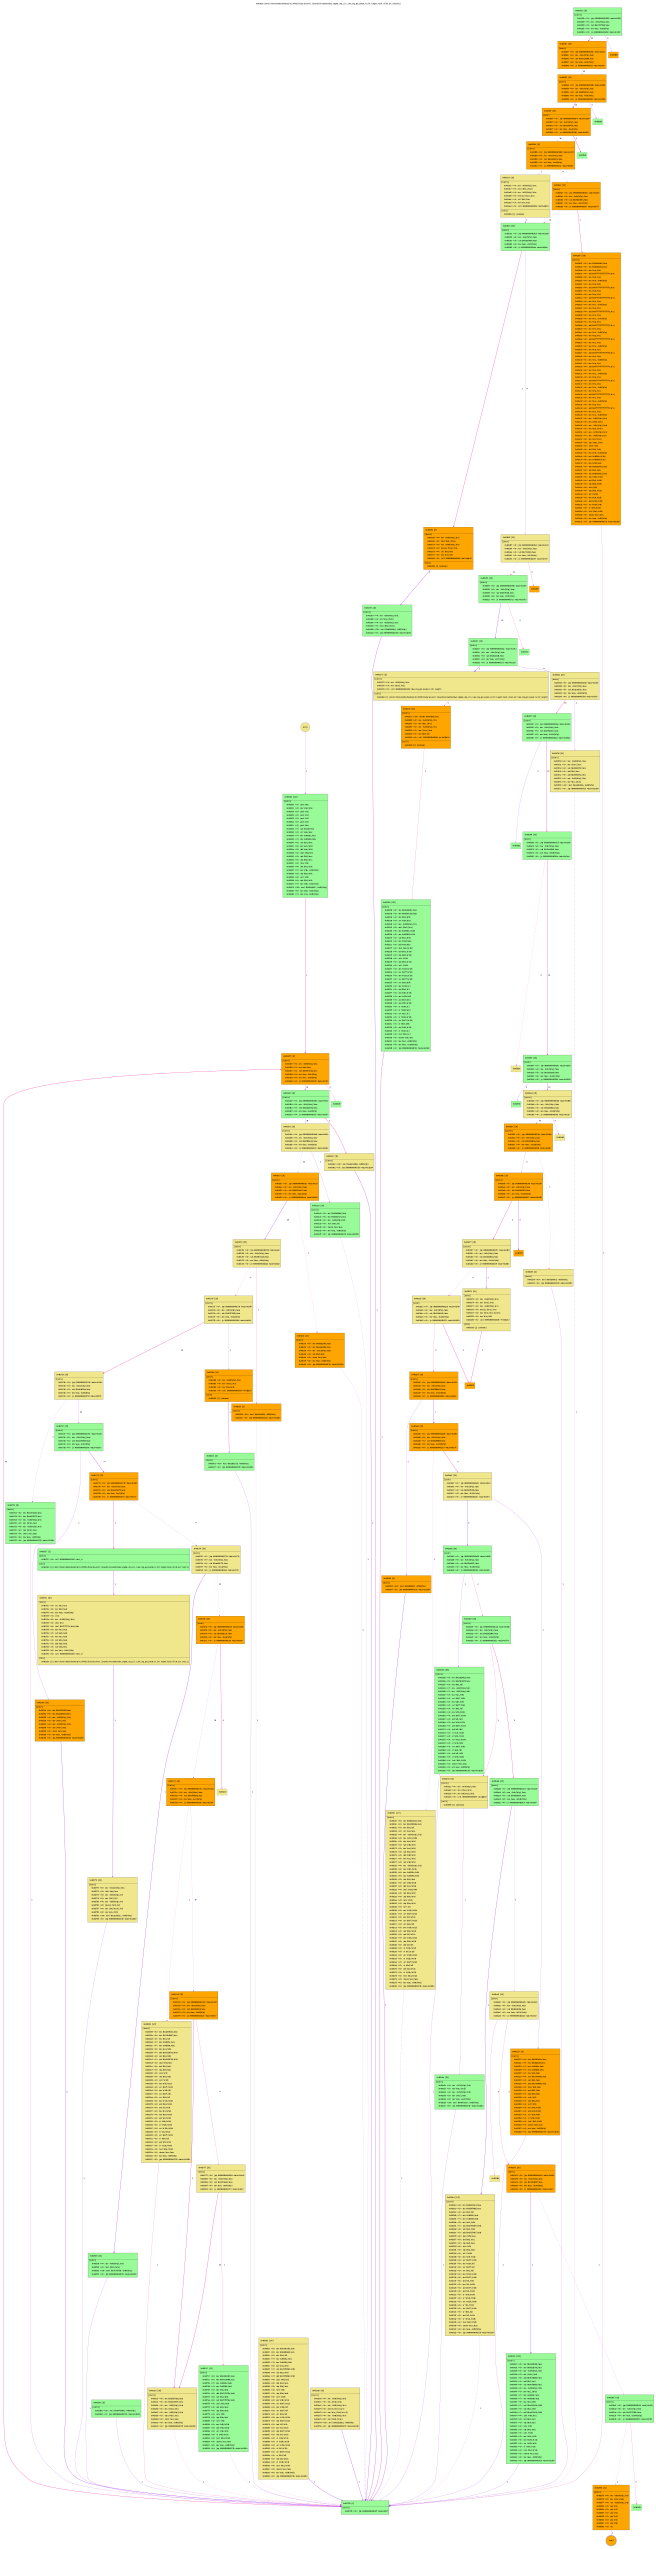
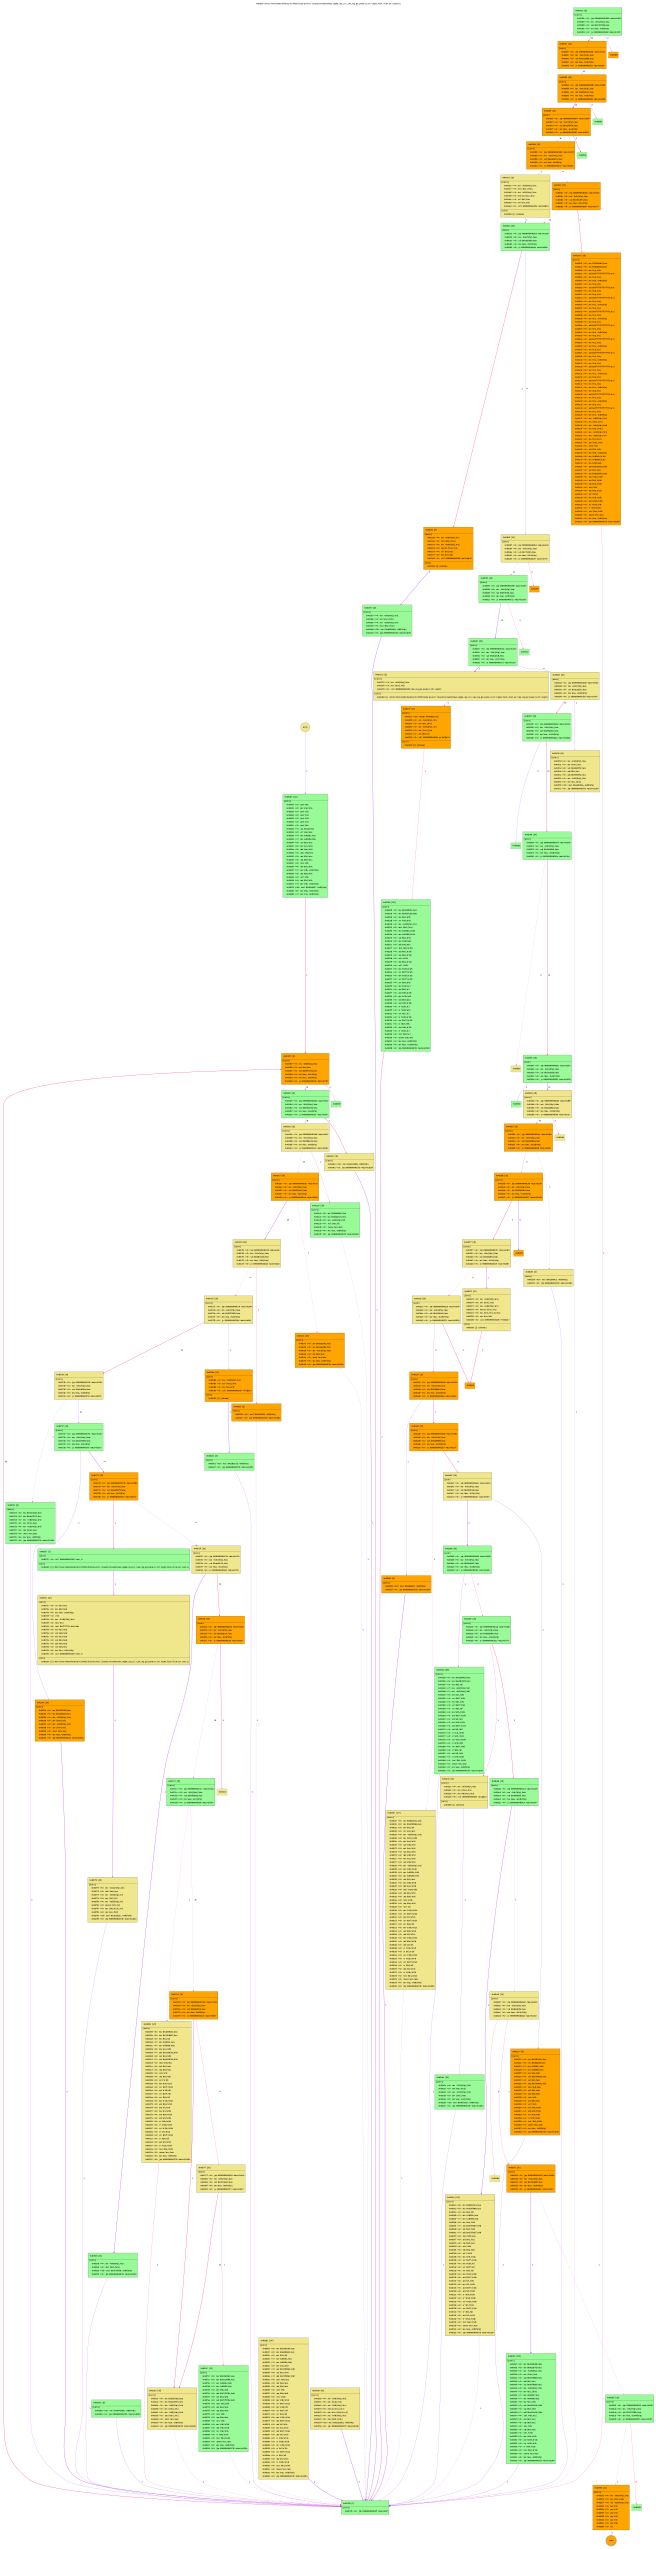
(218, 1594) -> (218, 1594)
(191, 1792) -> (191, 1792)
